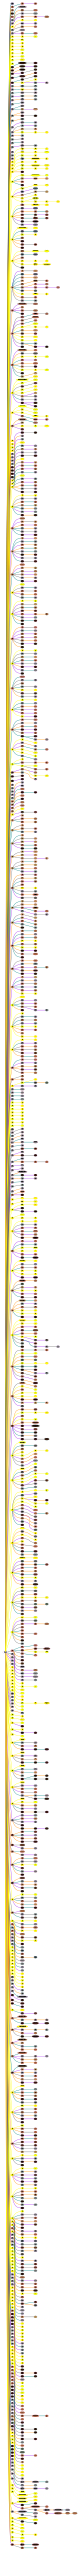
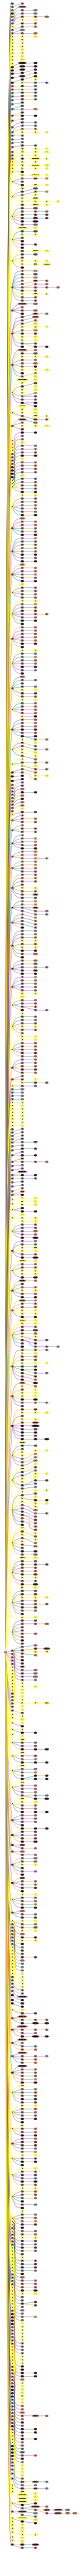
(35, 4) -> none
(22, 2027) -> (22, 2027)
